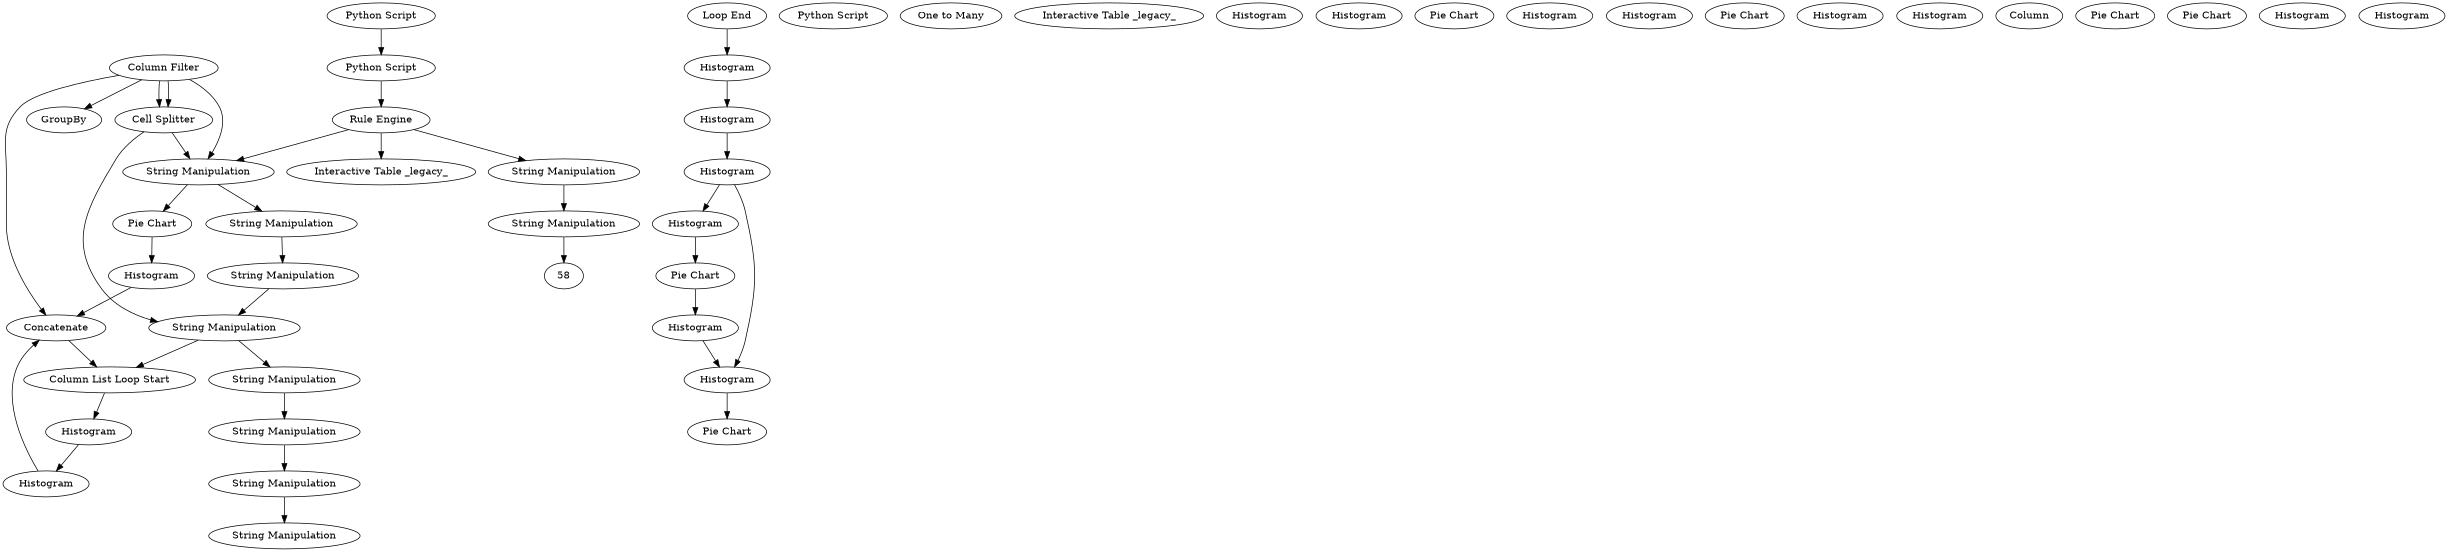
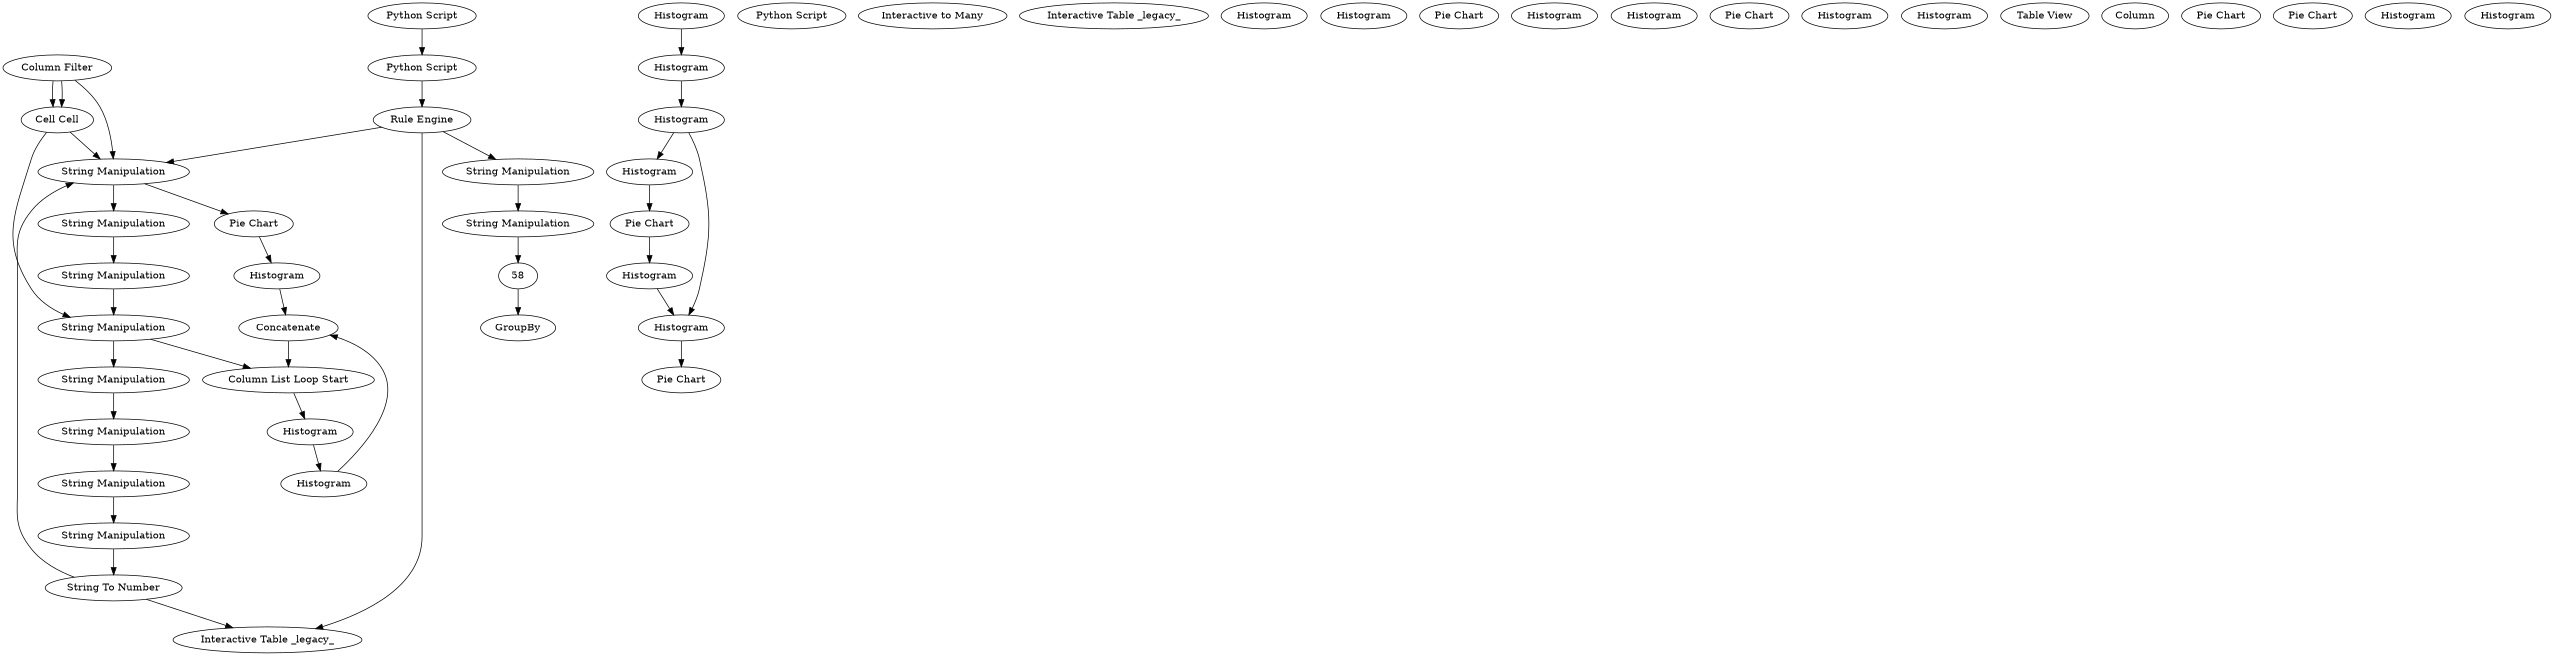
(727, 16) -> none
(951, 16) -> (933, 16)
none -> (2045, 16)
(116, 93) -> (518, 298)
(164, 120) -> (57, 120)
(6, 158) -> none
none -> (114, 588)
